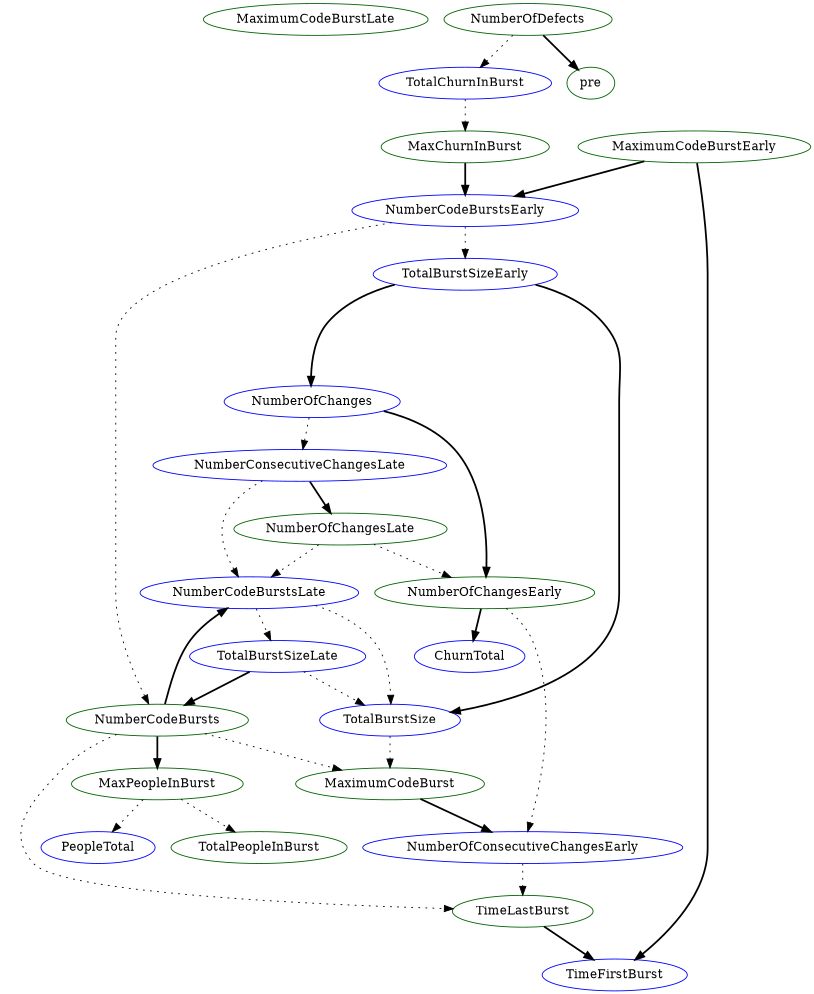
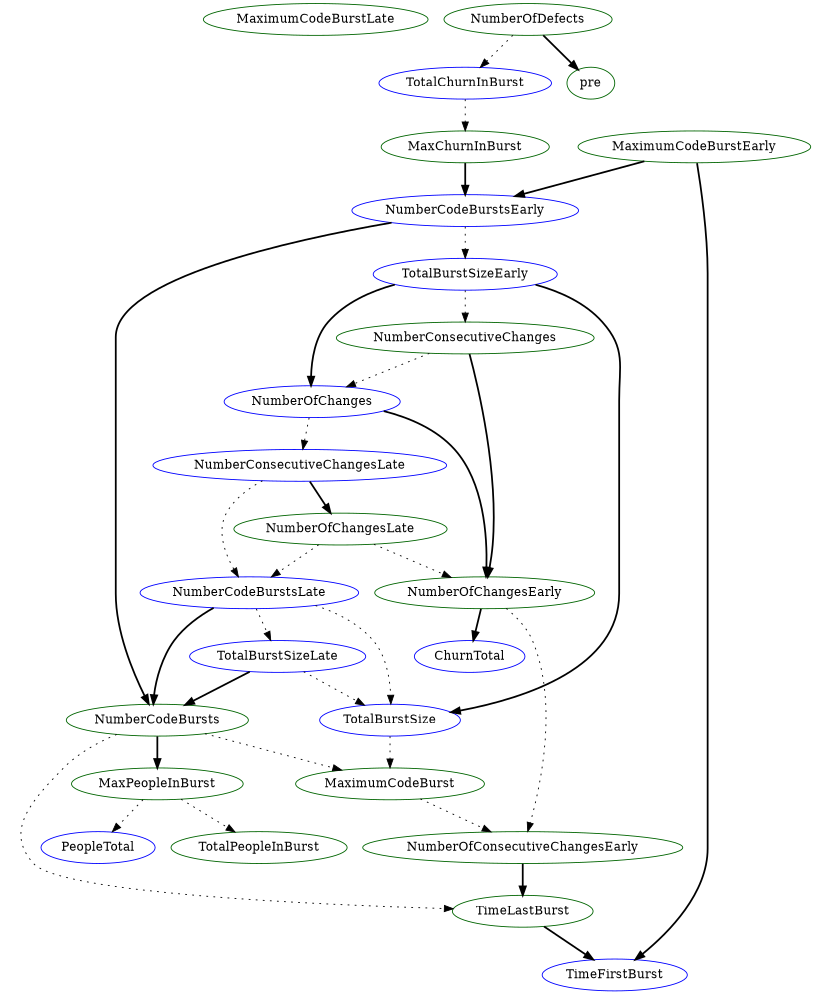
none -> (465, 338)
(116, 364) -> (116, 364)
(183, 653) -> (172, 644)
(452, 814) -> (452, 814)
(523, 848) -> (523, 848)
(523, 875) -> (523, 875)
